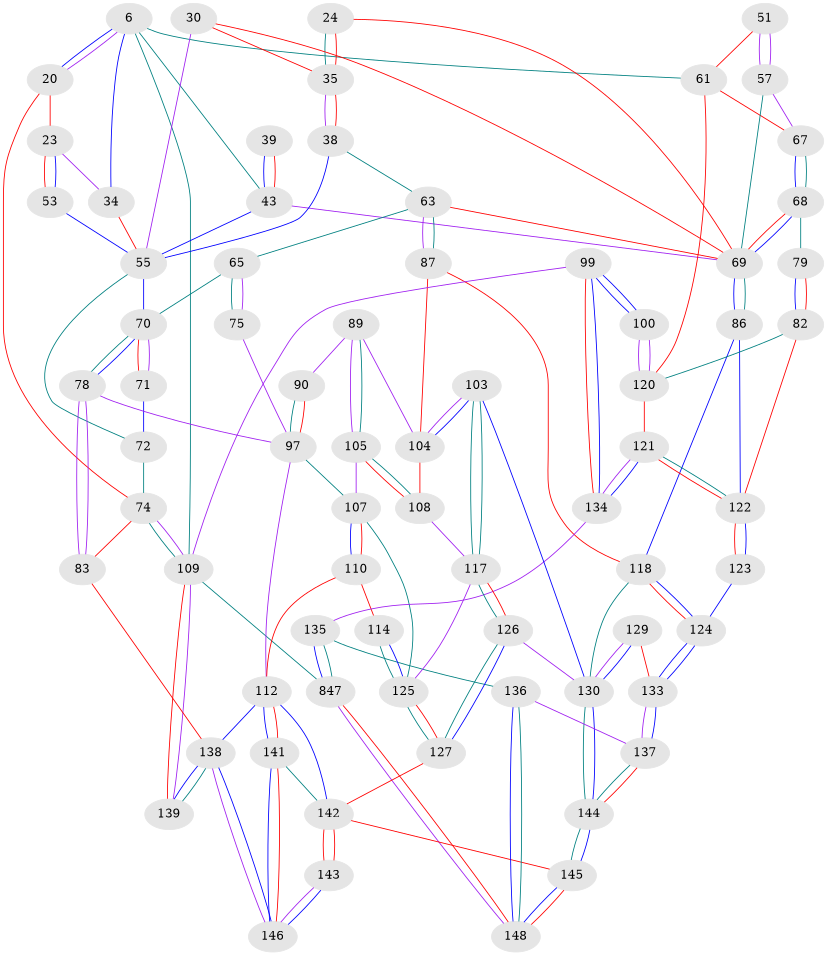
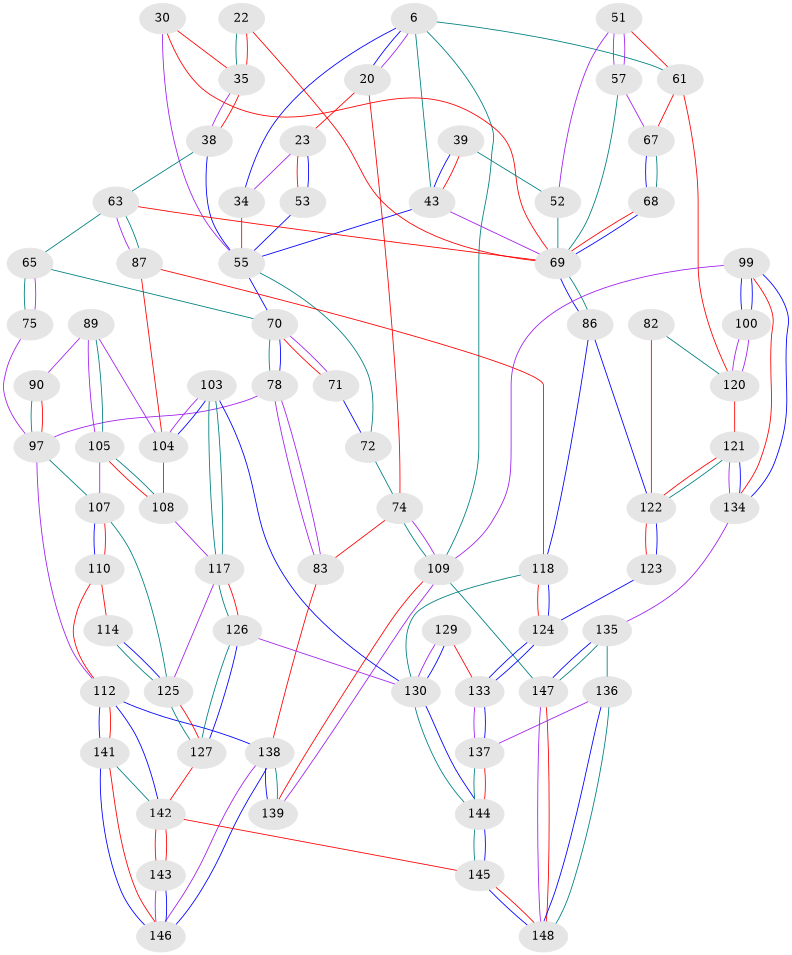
(331, 19) -> (242, 19)
none -> (558, 202)
(801, 264) -> none
(331, 692) -> (543, 692)
